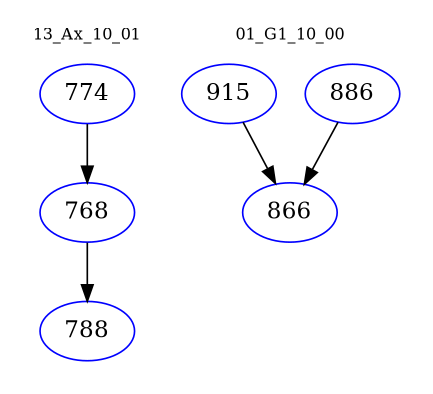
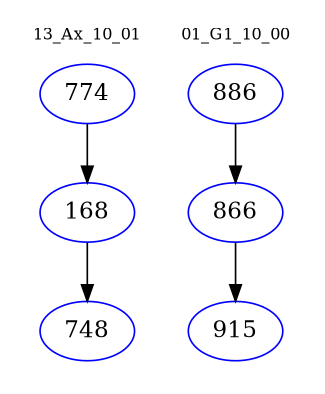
(255, 145) -> (236, 264)
(87, 212) -> (87, 212)
(87, 331) -> (87, 331)
